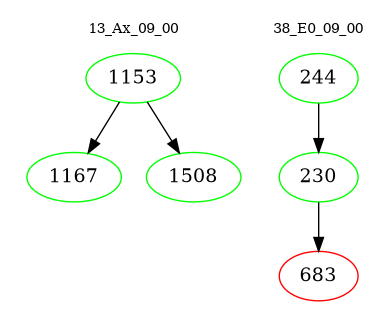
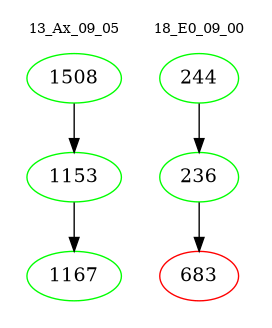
(134, 30) -> (74, 30)
(319, 30) -> (199, 30)
(160, 122) -> (74, 121)
(319, 177) -> (199, 177)
